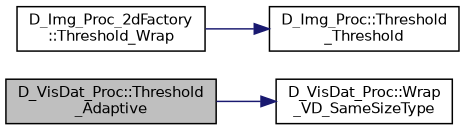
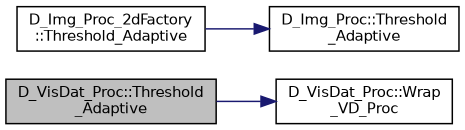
(111, 29) -> (111, 29)
(364, 29) -> (364, 29)
(364, 101) -> (364, 101)
